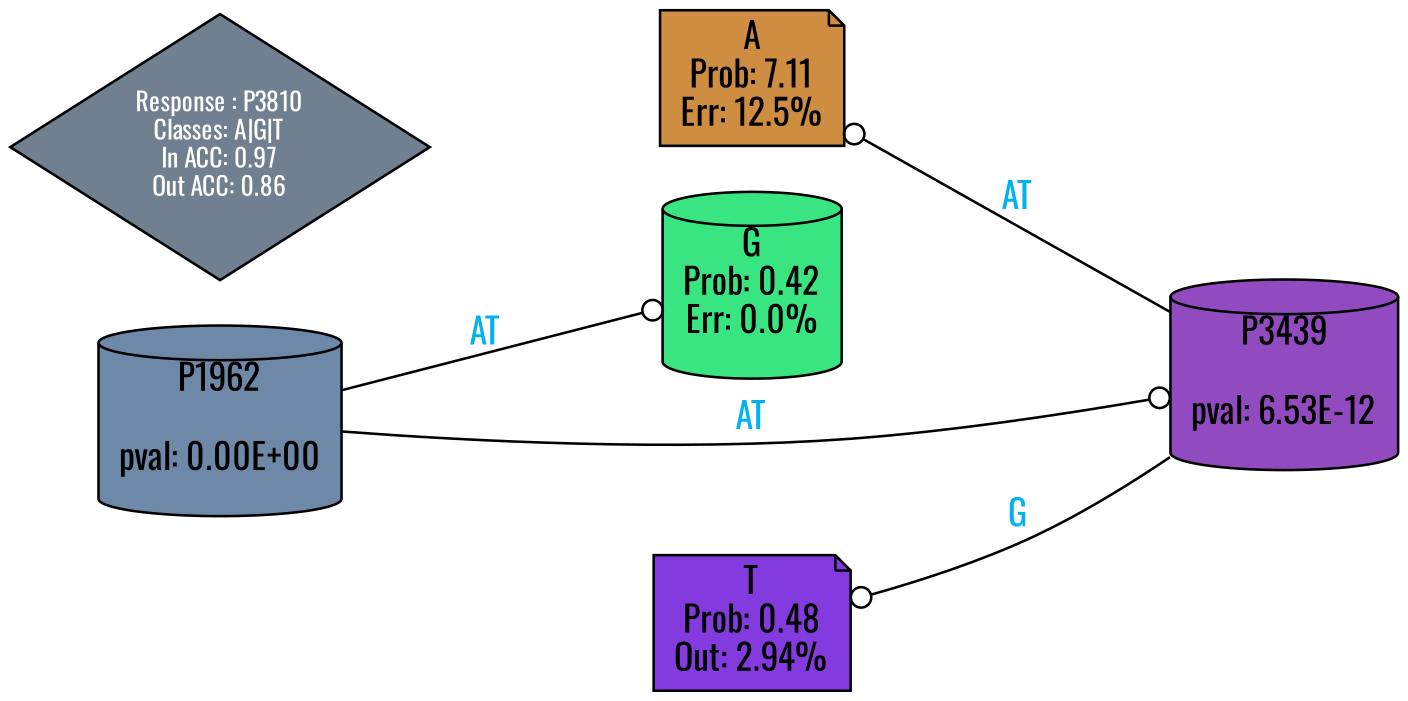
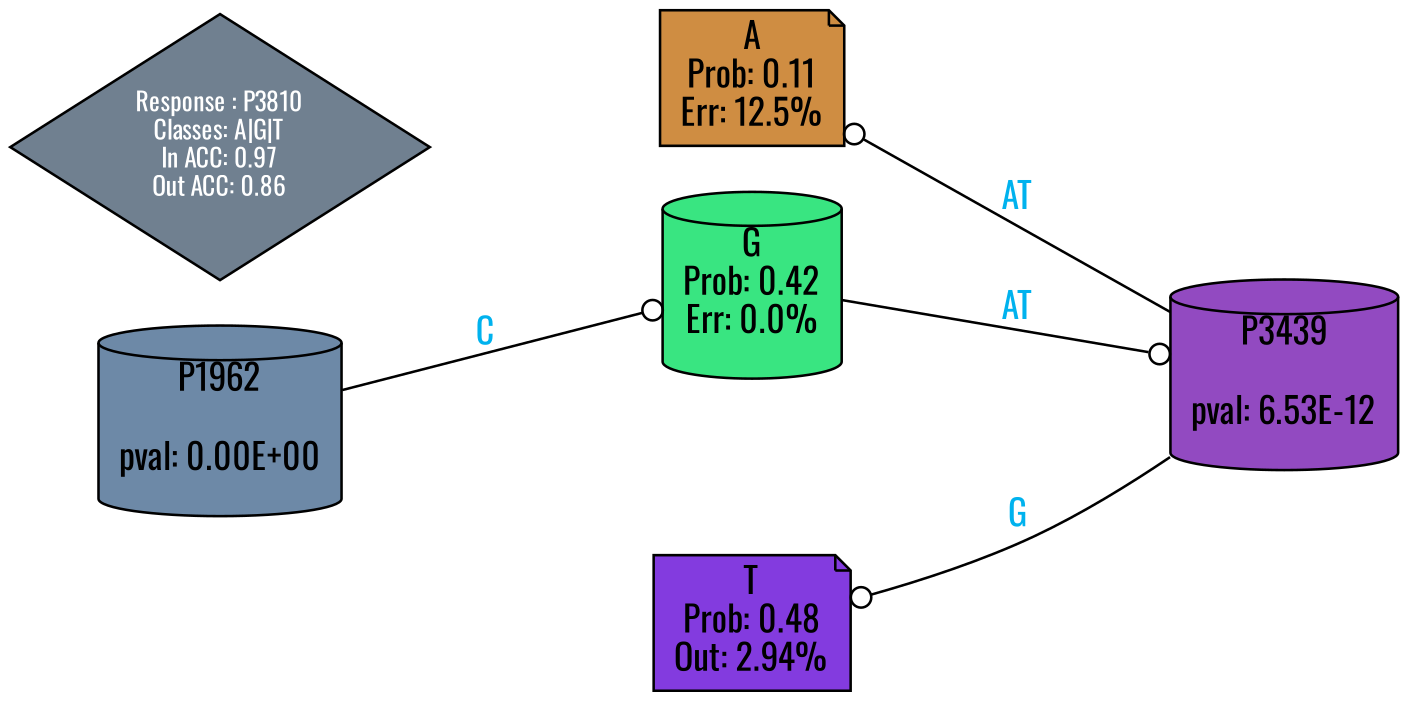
(752, 78) -> (752, 78)
(486, 335) -> (486, 335)
(747, 444) -> (995, 326)
